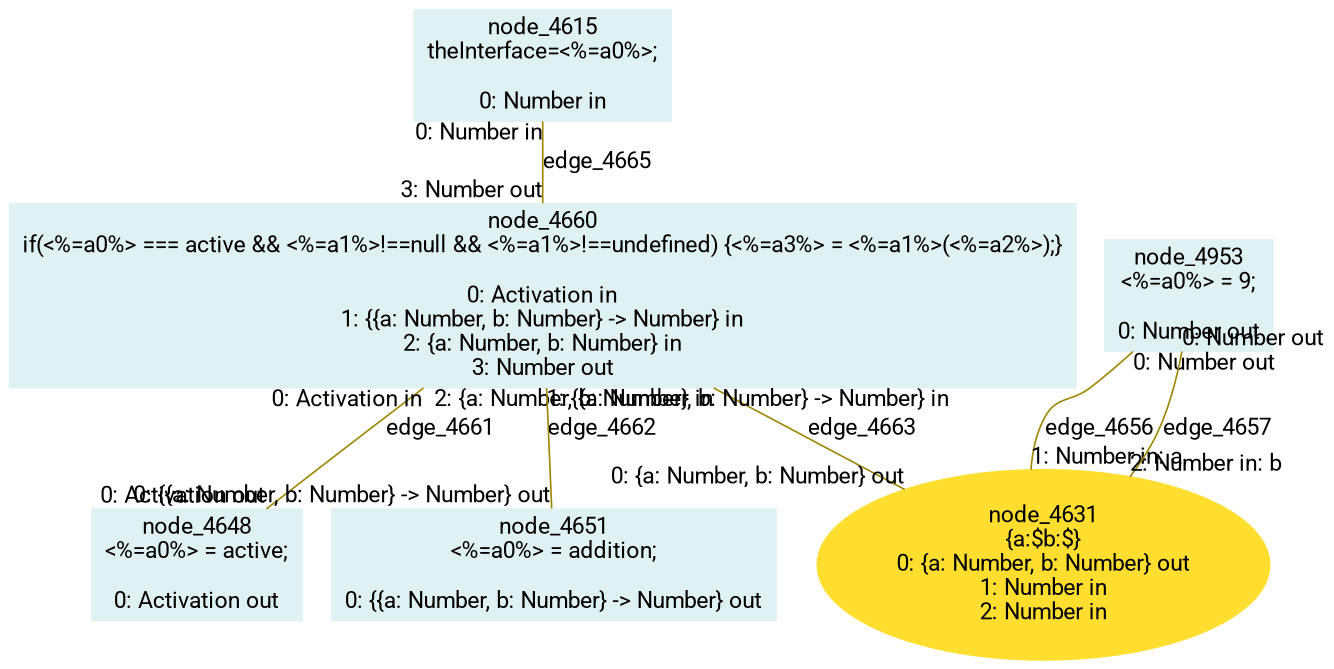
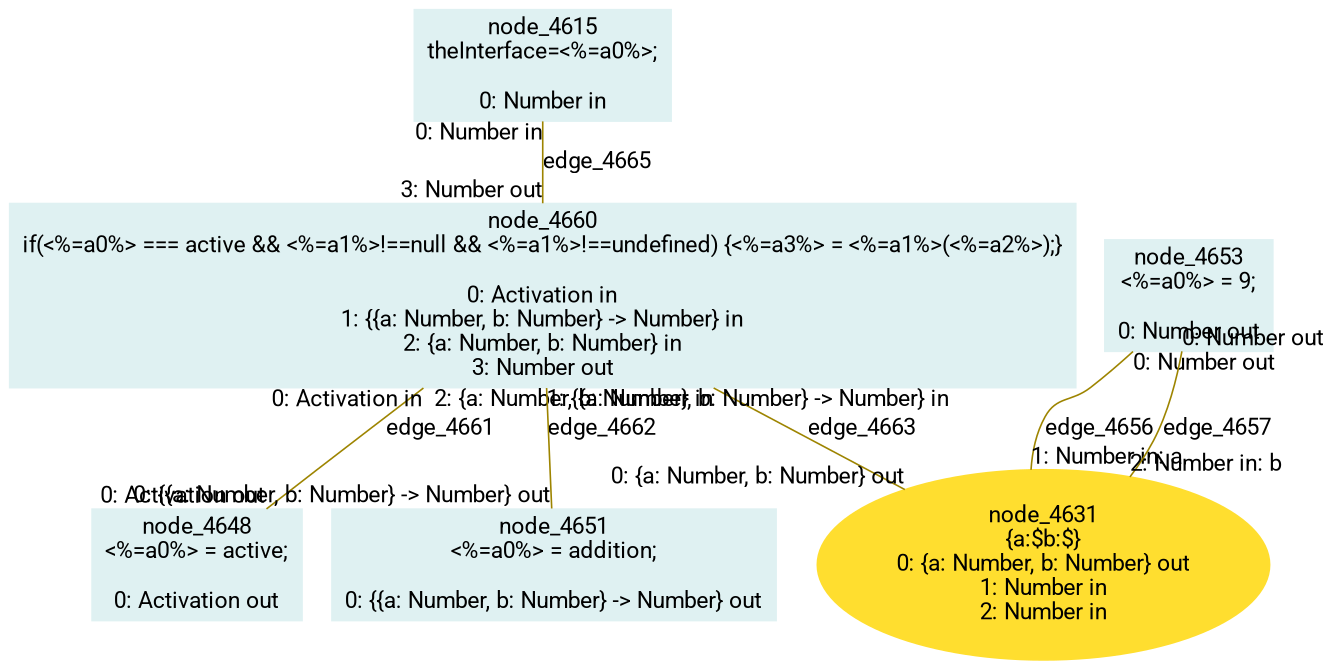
(1189, 296) -> (1189, 296)
